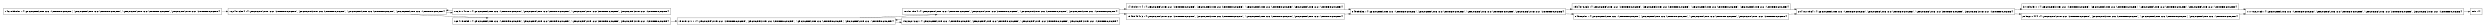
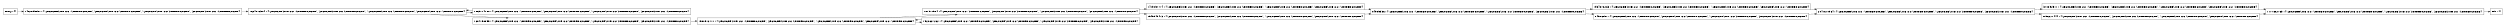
none -> (10, 11)
